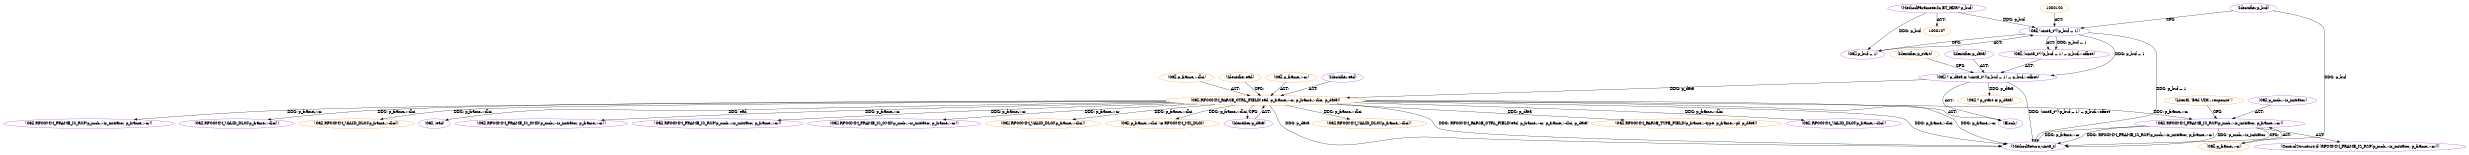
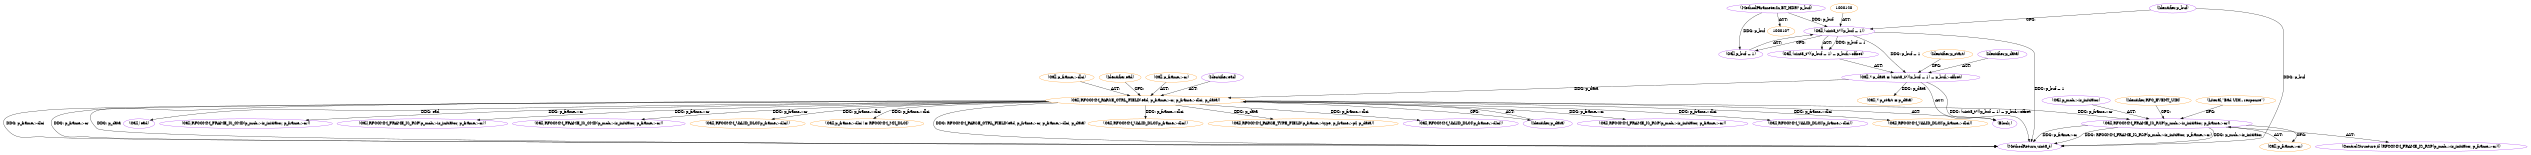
none -> (2153, 101)
